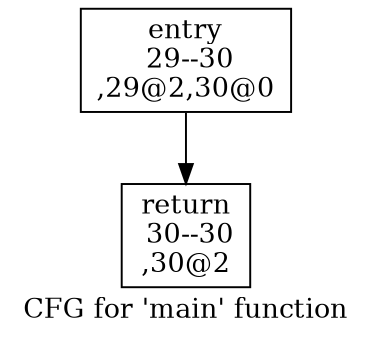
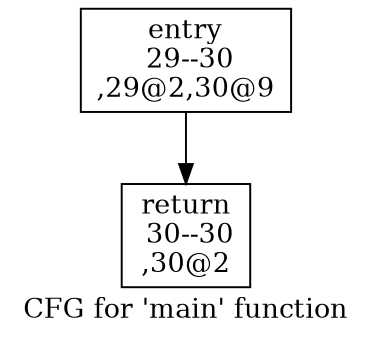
(186, 89) -> (186, 89)
